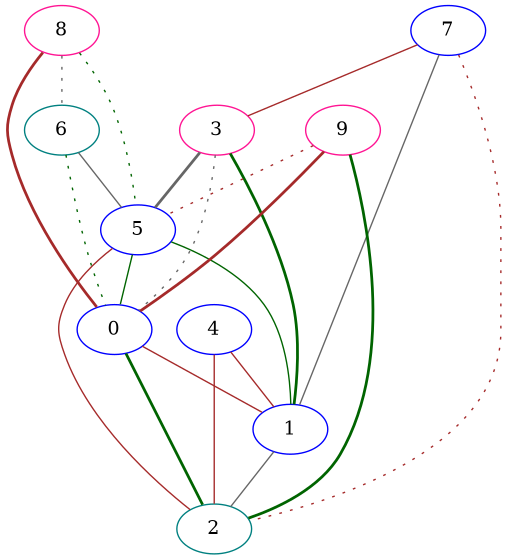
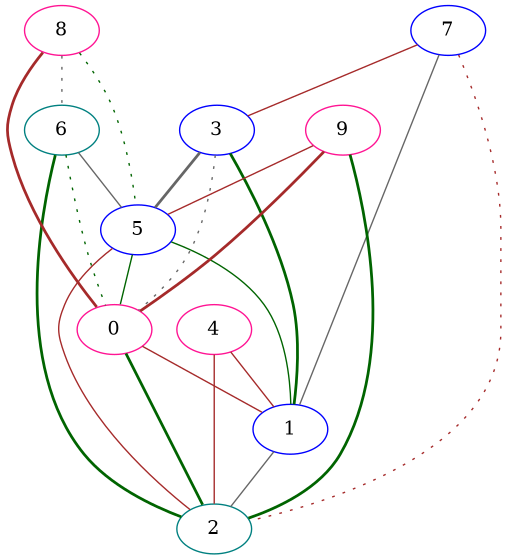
(217, 130) -> (217, 130)
(233, 183) -> (233, 183)
(115, 330) -> (115, 330)
(214, 330) -> (214, 330)
none -> (45, 367)
